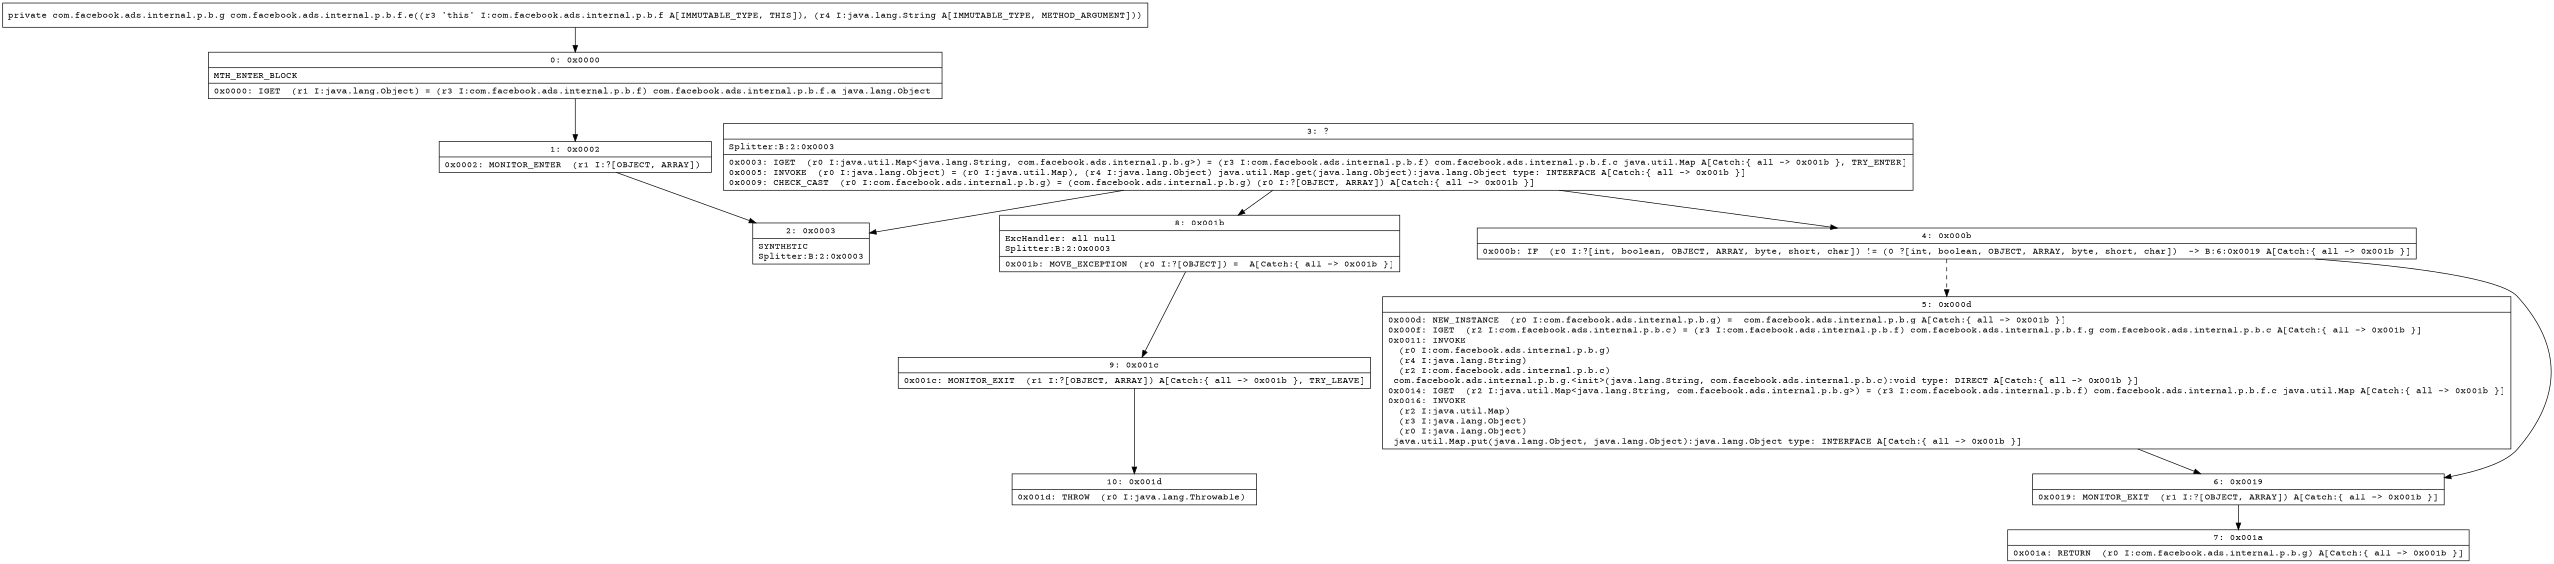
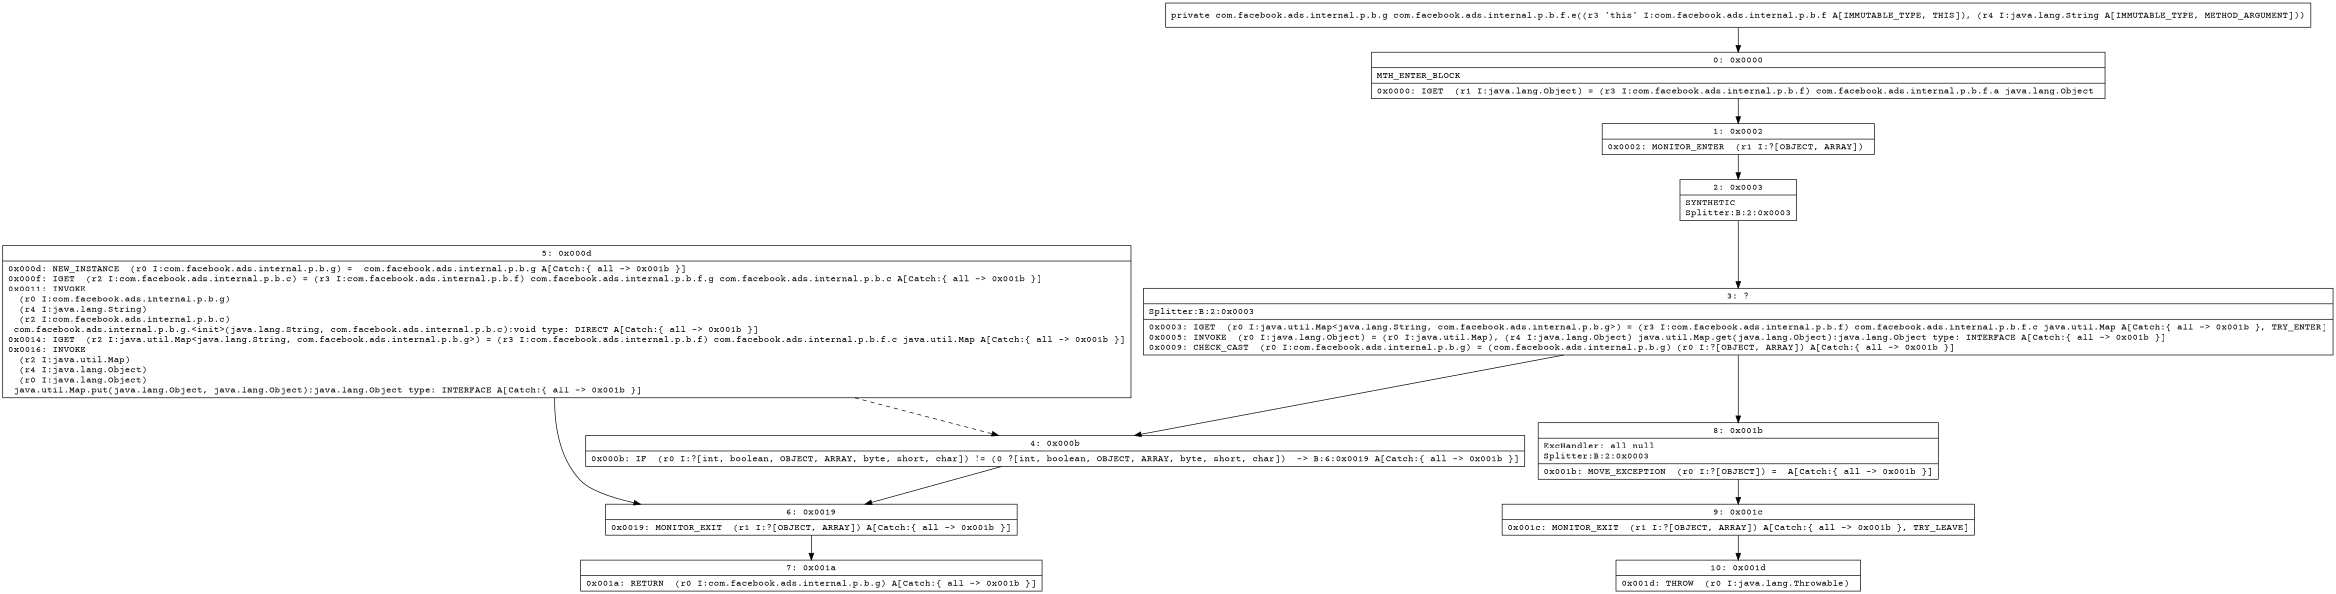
(1000, 211) -> (1738, 251)
(1947, 274) -> (923, 416)
(1458, 421) -> (78, 369)
